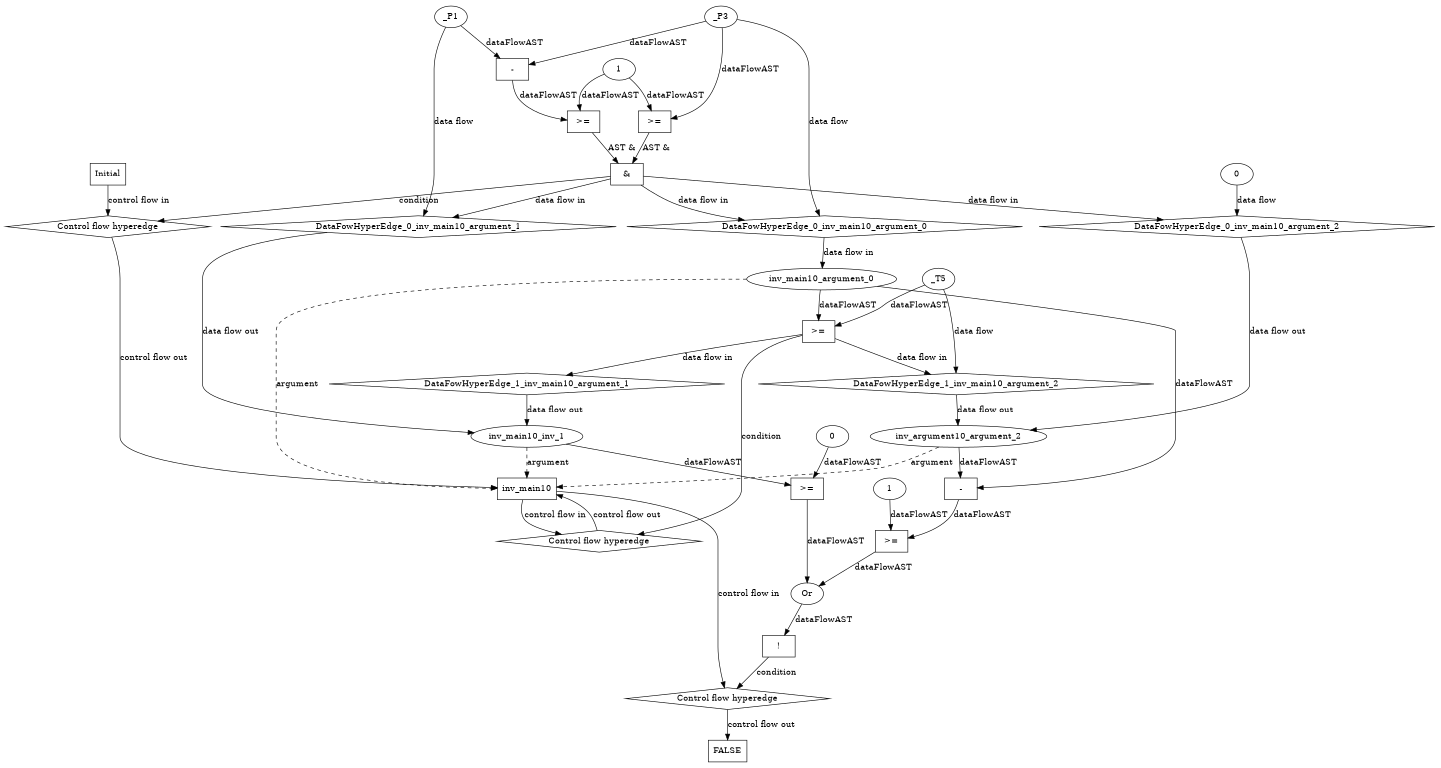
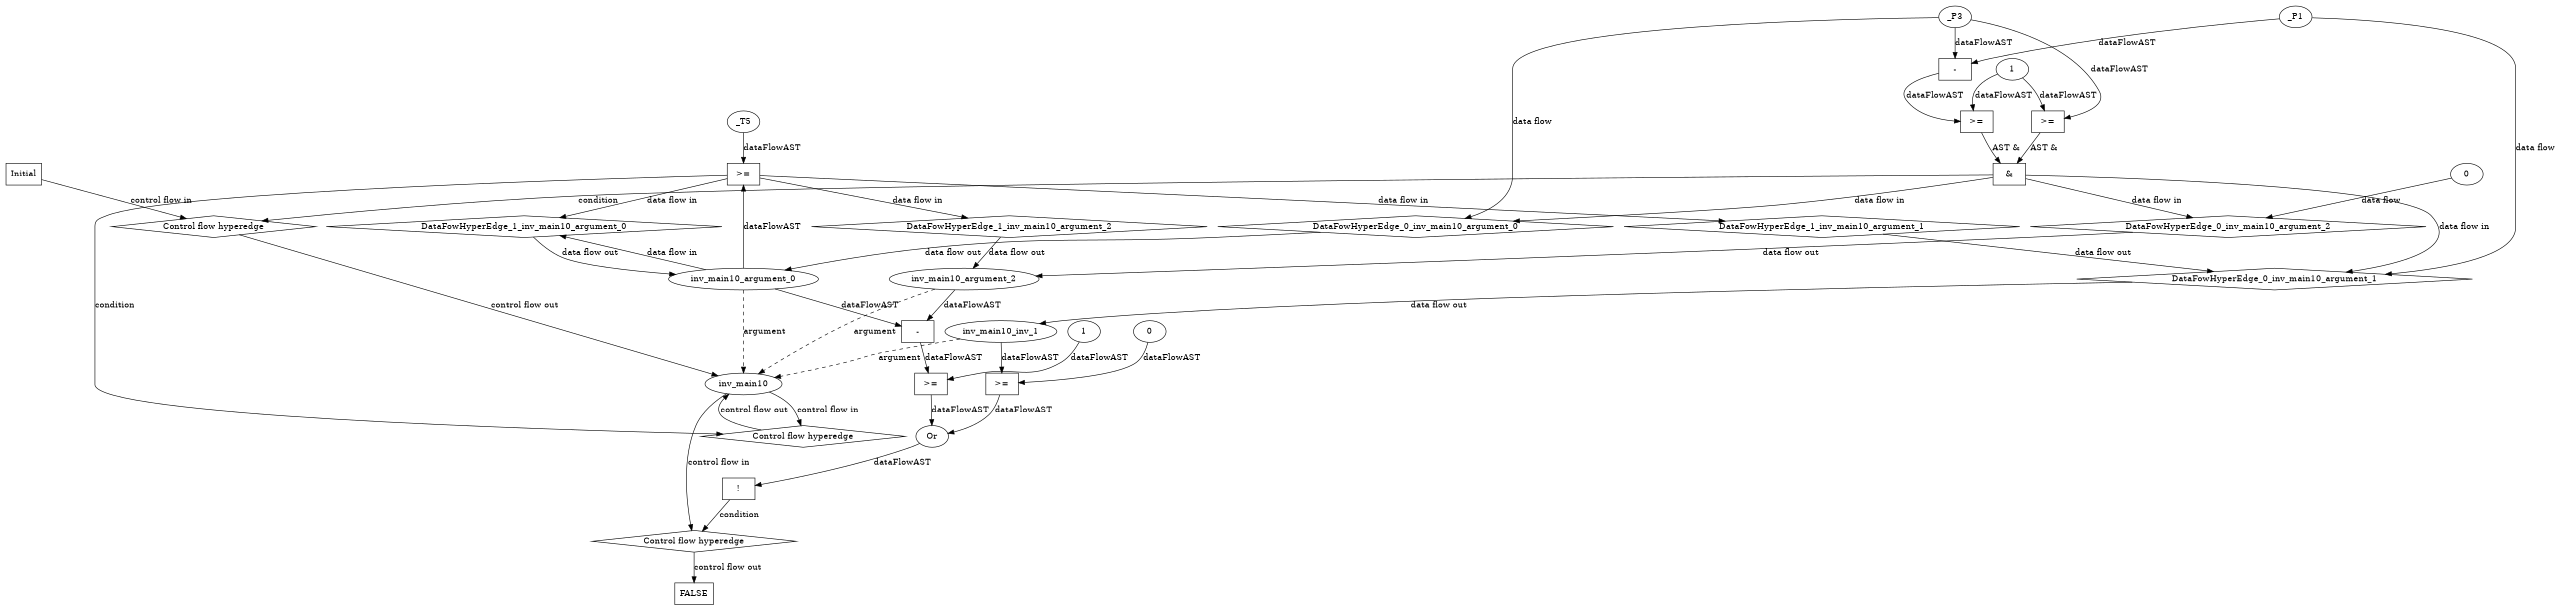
none -> (524, 227)
(849, 253) -> (953, 253)
(953, 328) -> none
(527, 407) -> (2045, 253)
(958, 436) -> (964, 279)
(527, 489) -> (744, 384)
